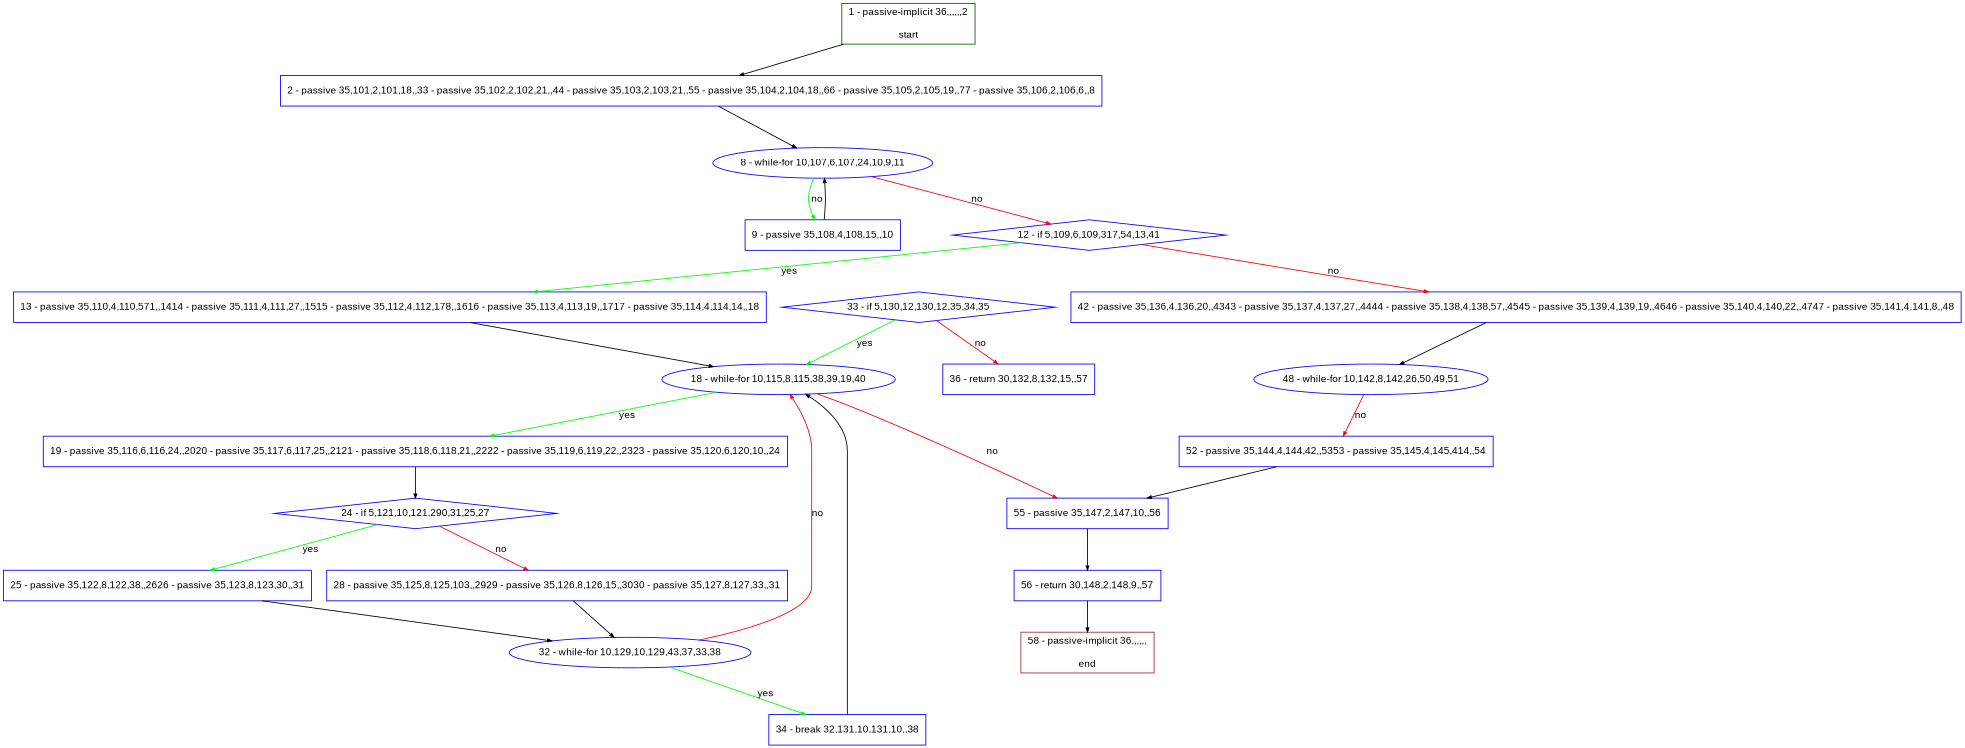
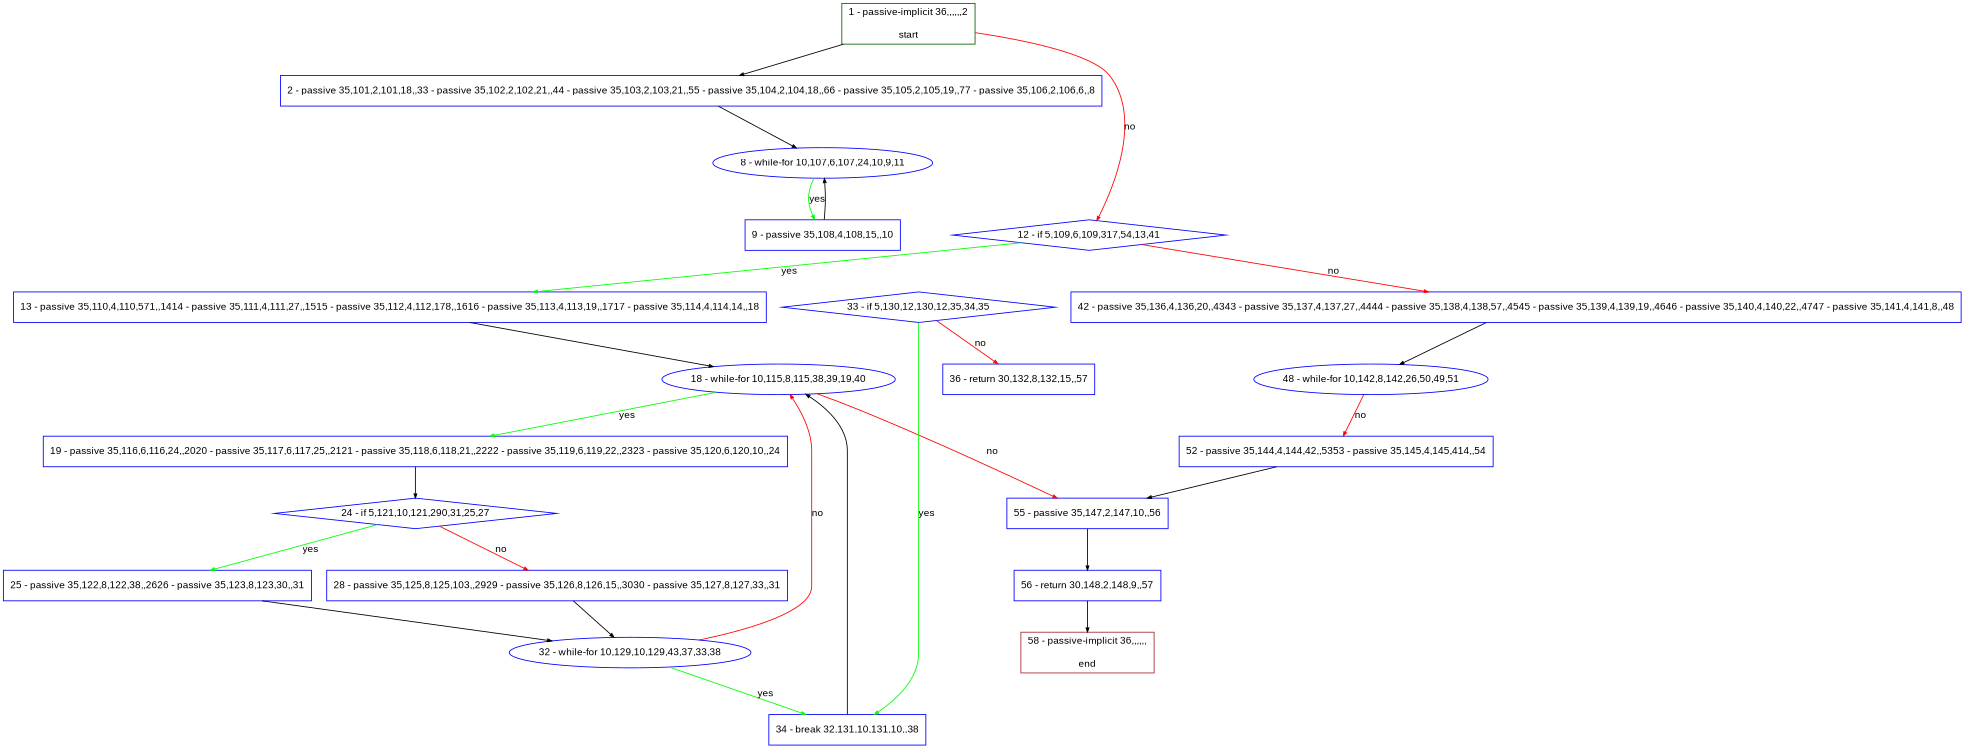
(817, 199) -> (817, 199)
(959, 200) -> (1111, 78)
(853, 341) -> (919, 525)
